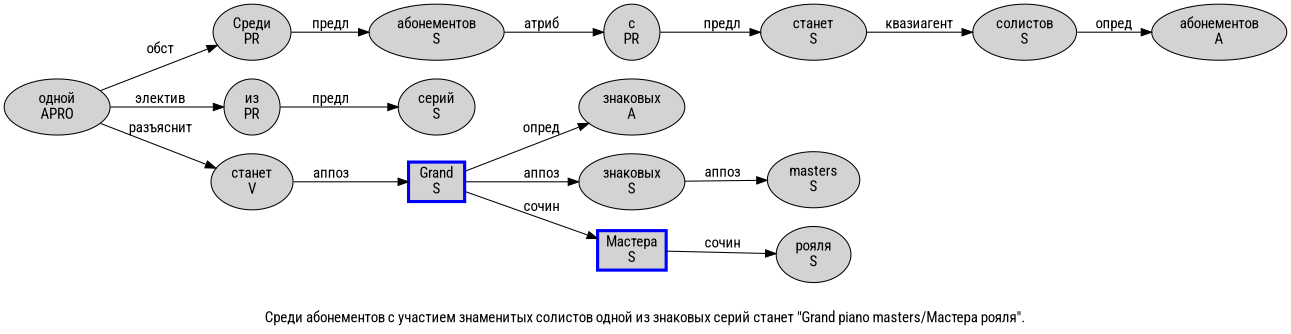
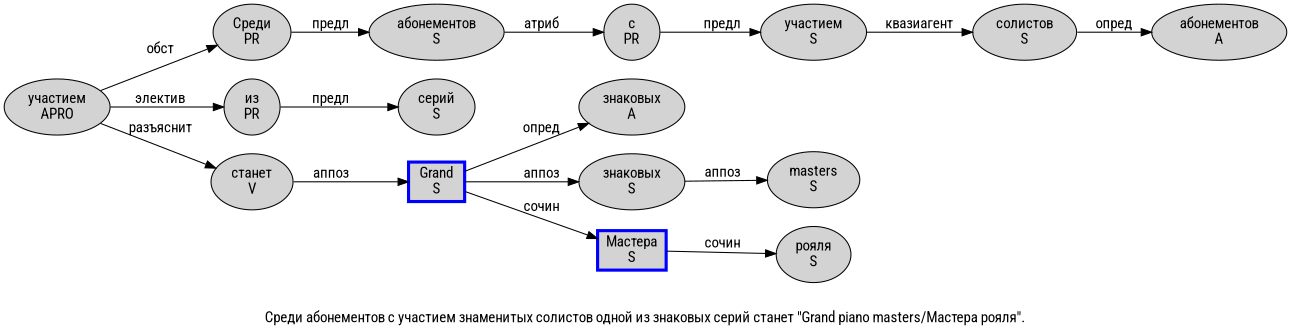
(814, 32) -> (814, 32)
(57, 107) -> (57, 107)
